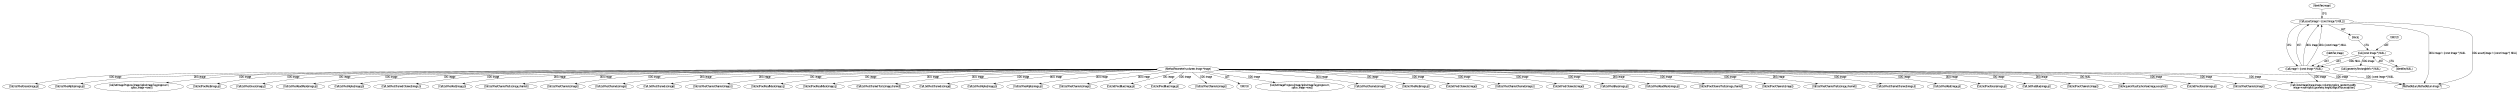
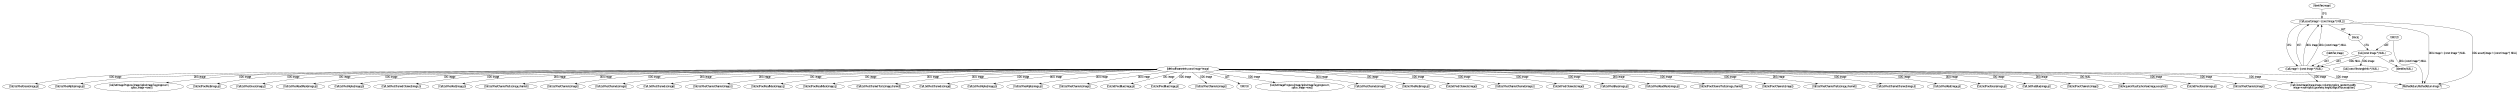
(2384, 64) -> none
(1188, 69) -> (1188, 69)
(2361, 69) -> (2361, 69)
(2362, 78) -> (2405, 65)
